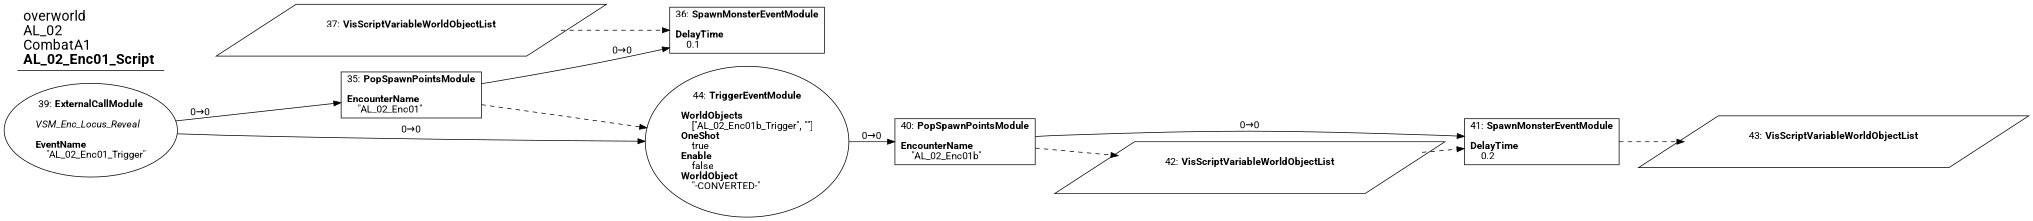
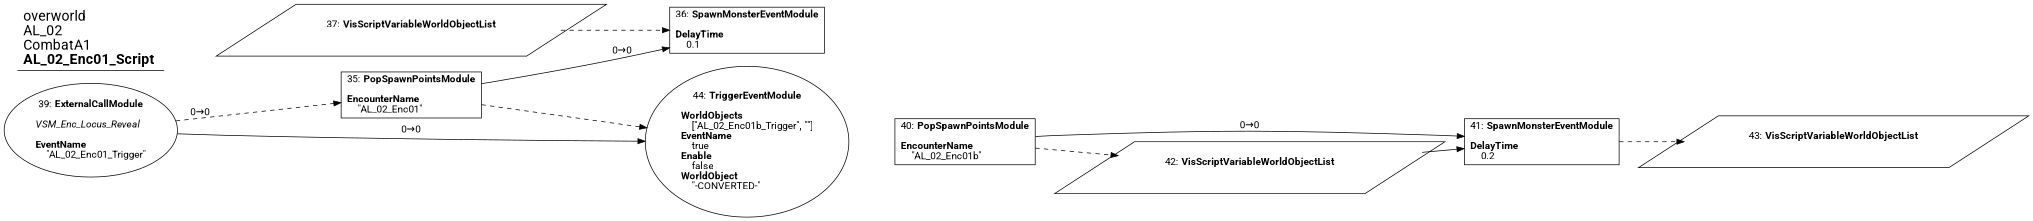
(255, 112) -> (255, 112)
(700, 136) -> (706, 136)
(868, 142) -> none
(1440, 151) -> (1440, 151)
